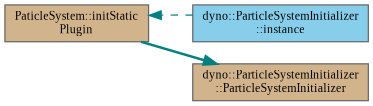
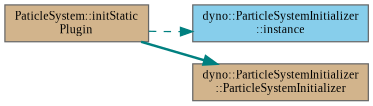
(177, 15) -> (165, 32)
